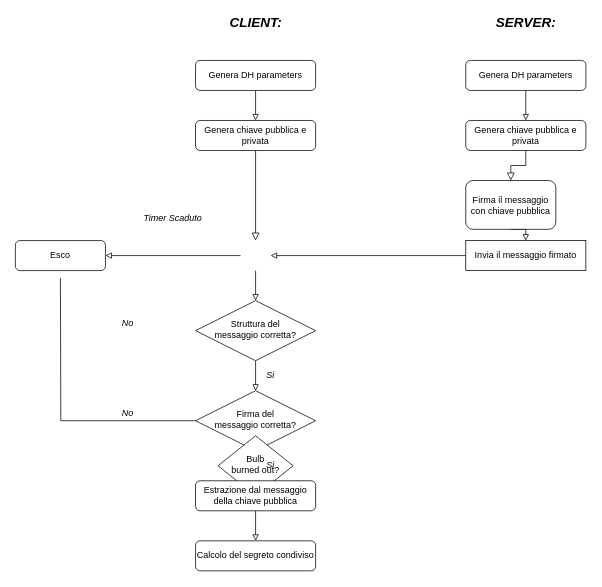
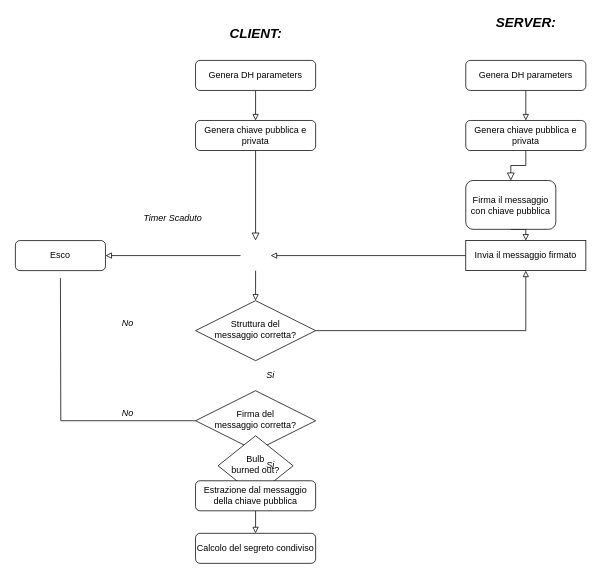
(255, 23) -> (255, 34)
(255, 372) -> (446, 330)
(255, 555) -> (255, 548)
